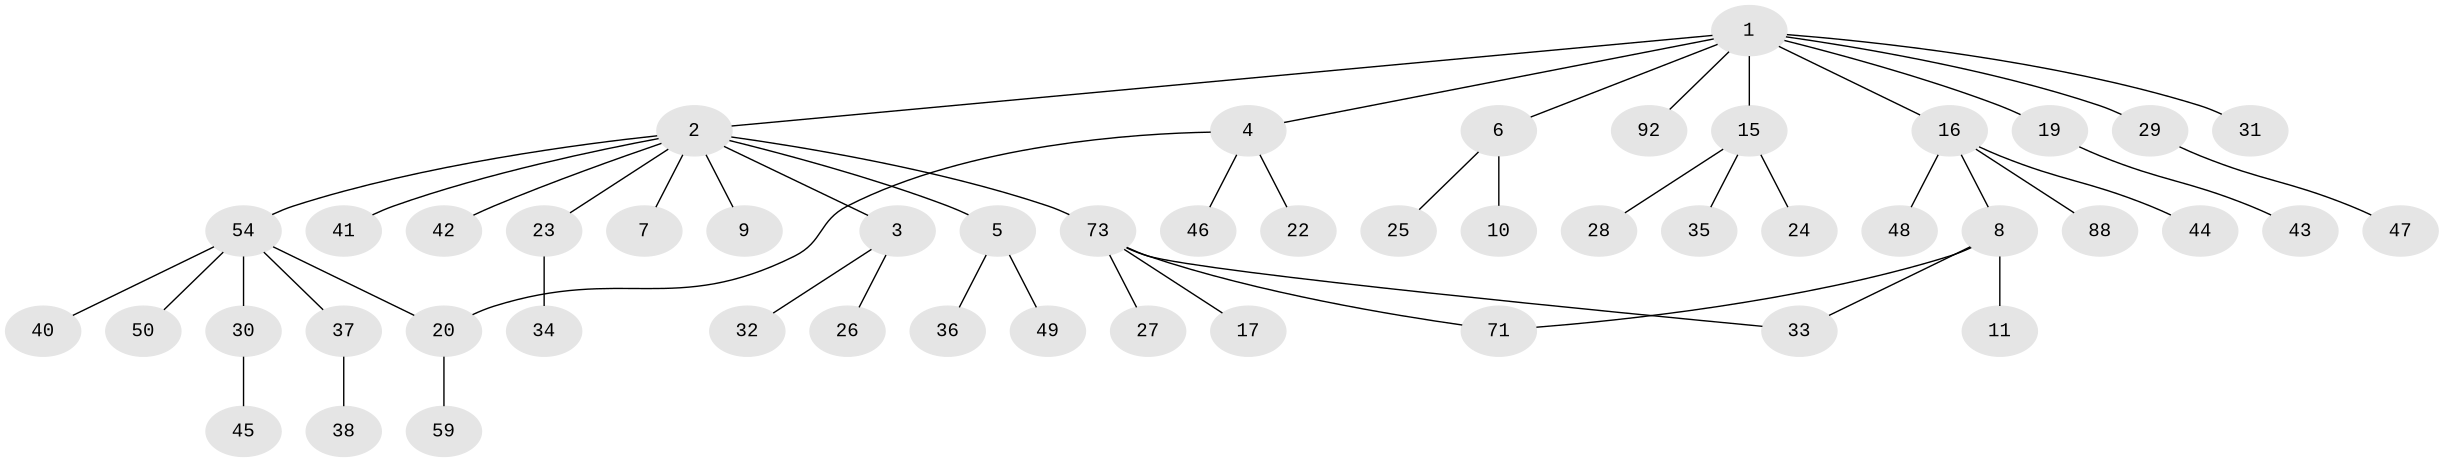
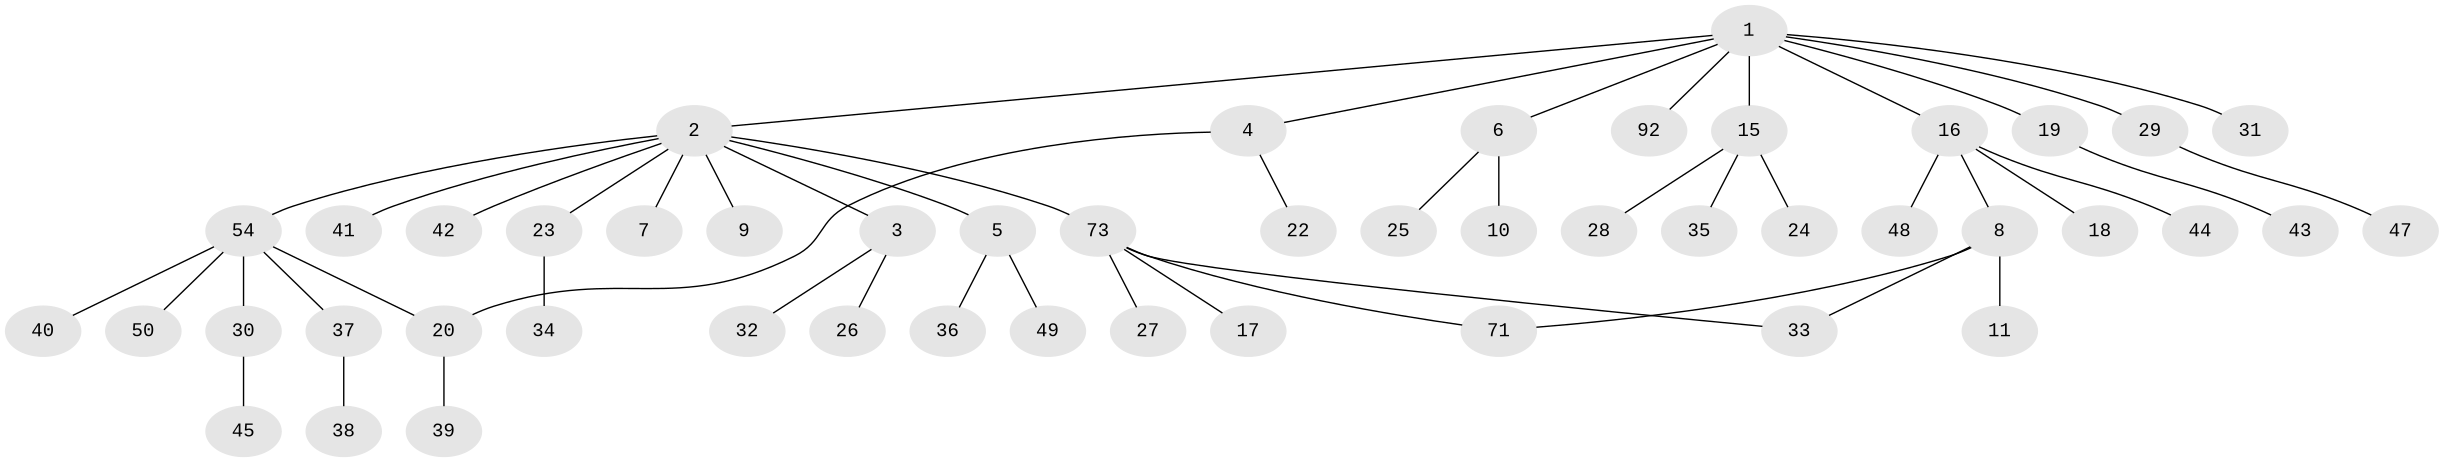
(1198, 231) -> none
(2100, 231) -> (2100, 231)
(444, 431) -> (444, 431)
